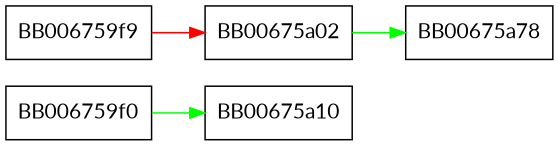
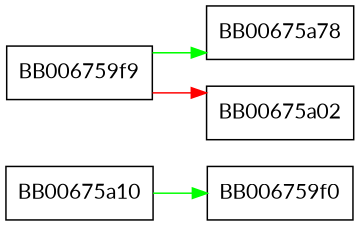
(371, 33) -> (172, 53)
(171, 113) -> (173, 193)
